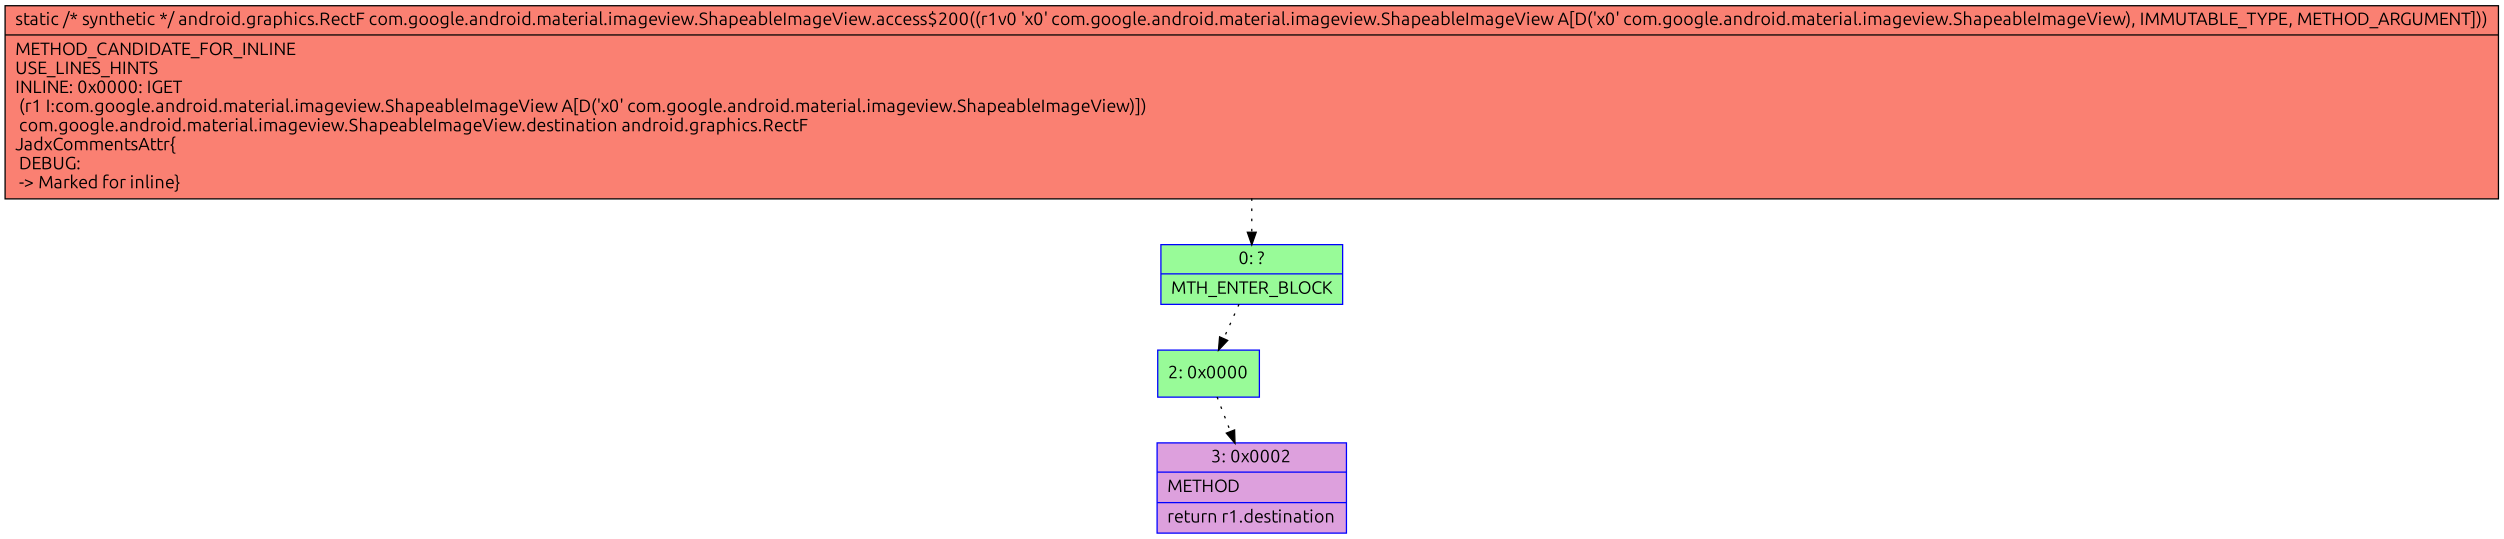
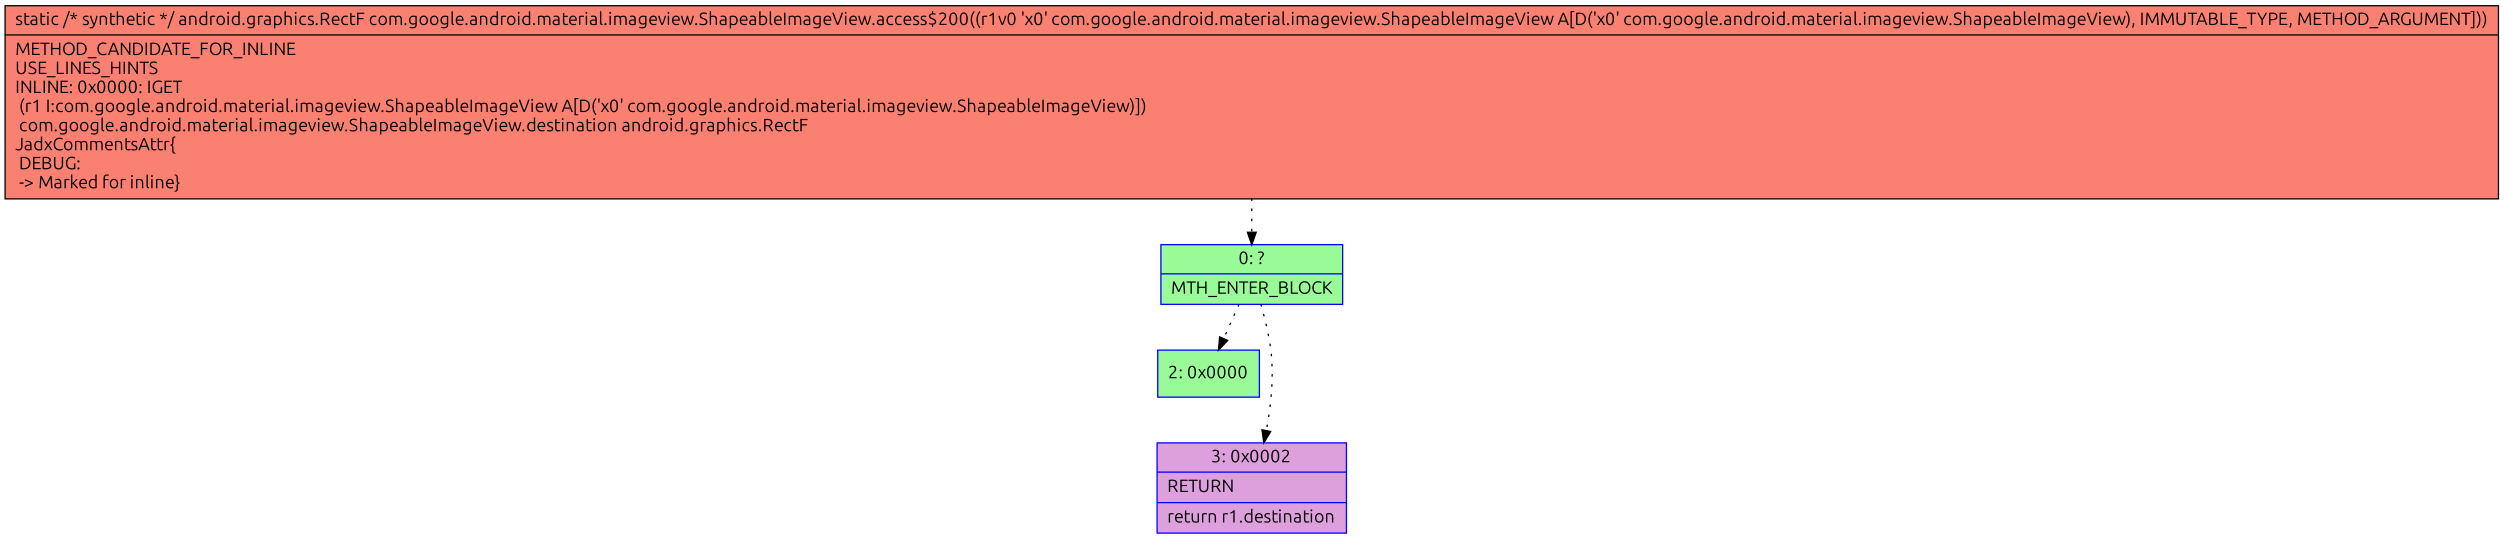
(1224, 414) -> (1272, 367)
(1204, 487) -> (1201, 487)
